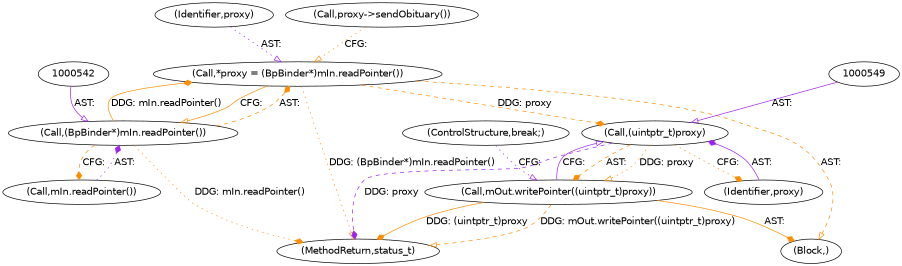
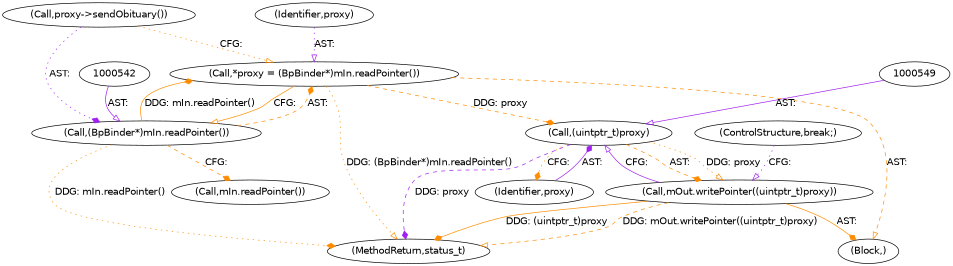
(108, 168) -> (46, 77)
